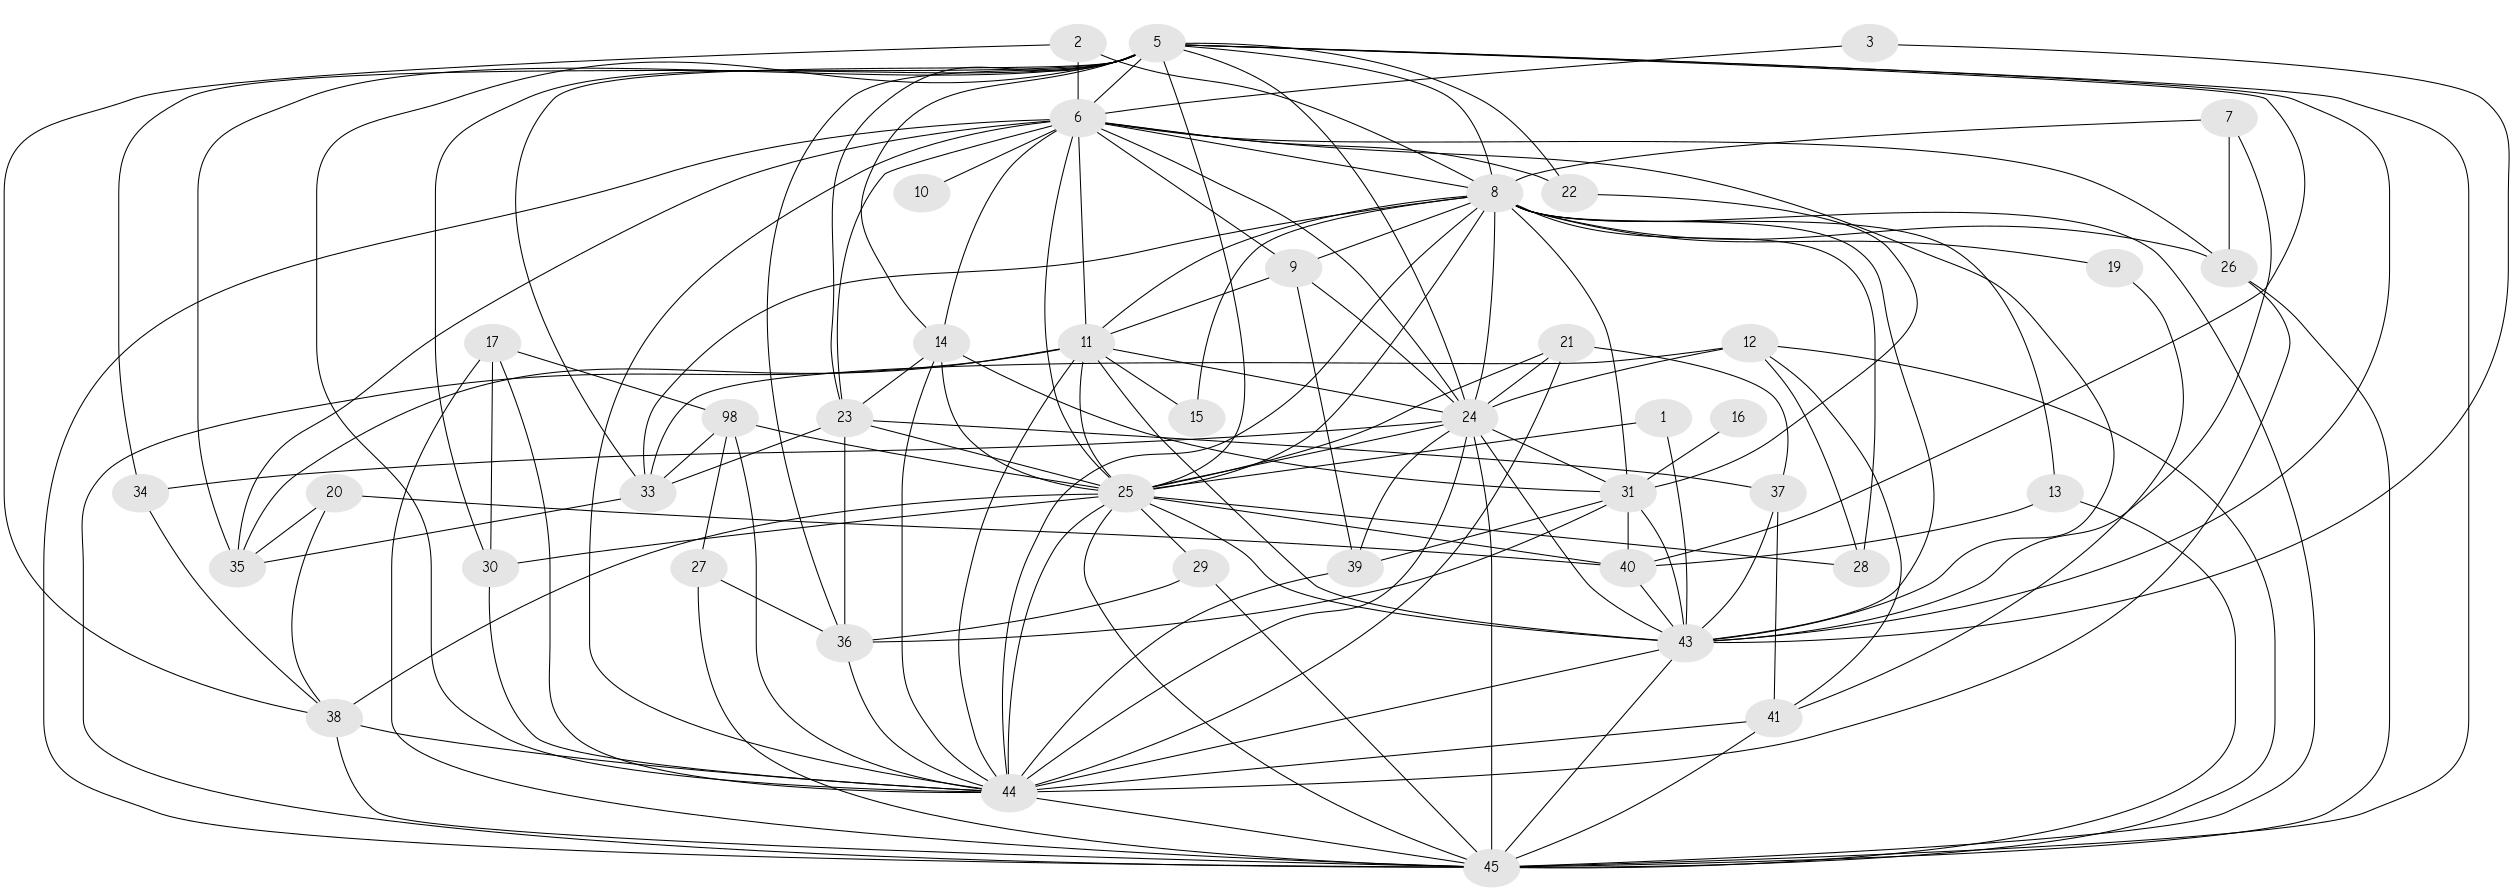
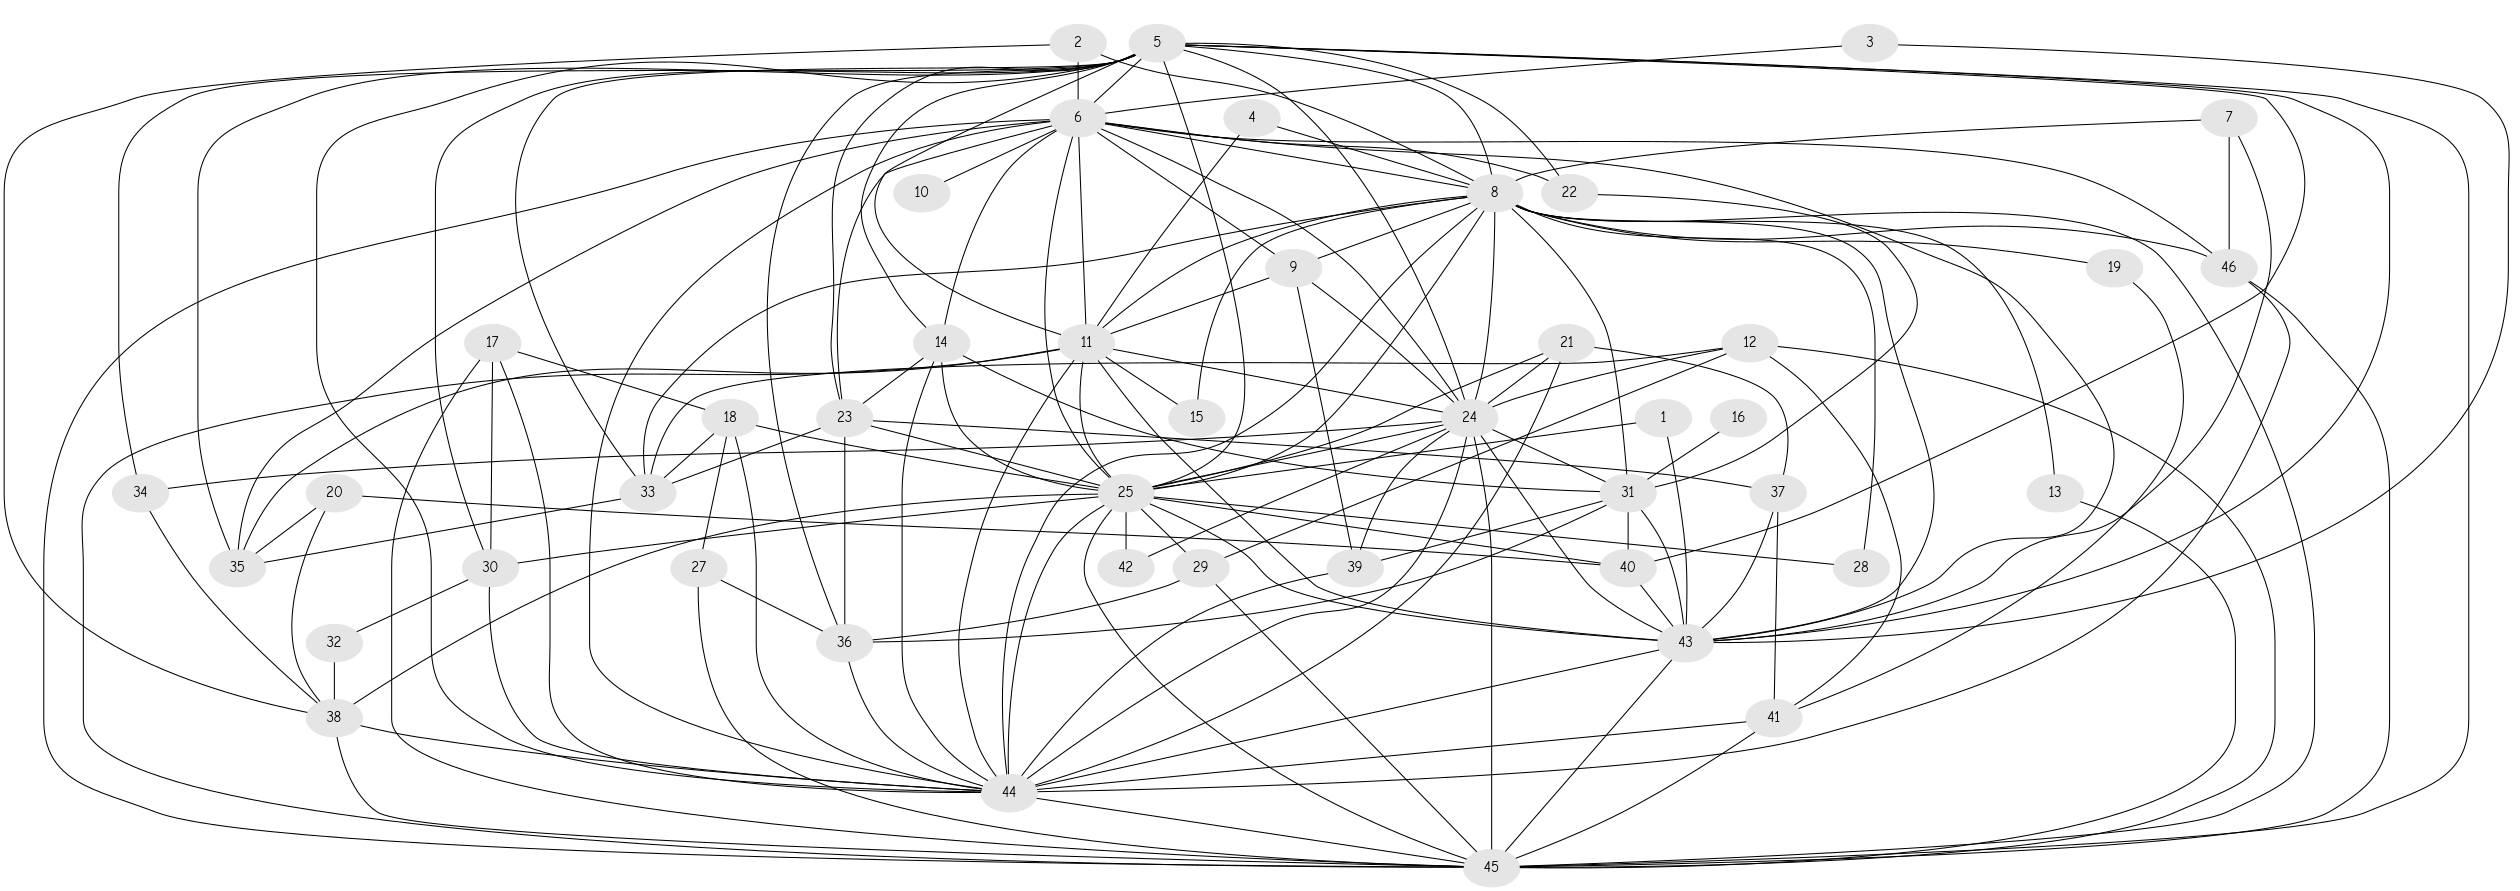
none -> (1252, 118)
none -> (877, 197)
(2229, 268) -> (2229, 268)
(730, 418) -> (730, 418)
(1821, 450) -> (1450, 466)
(1846, 545) -> none
none -> (1126, 568)
none -> (334, 643)
